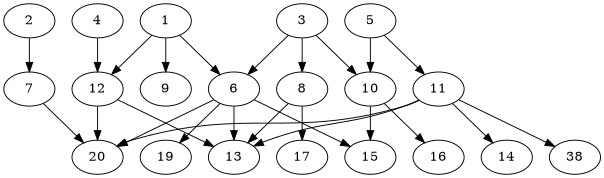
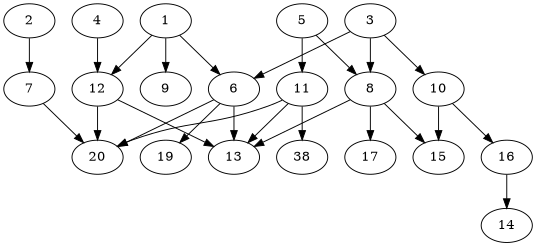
(370, 50) -> (333, 52)
(289, 117) -> (401, 120)
(469, 120) -> (507, 187)
